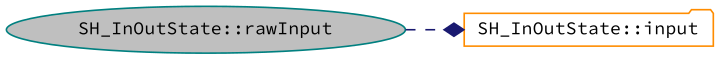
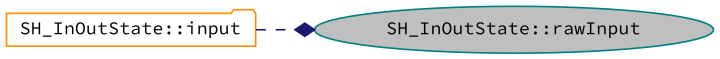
(425, 30) -> (275, 30)
